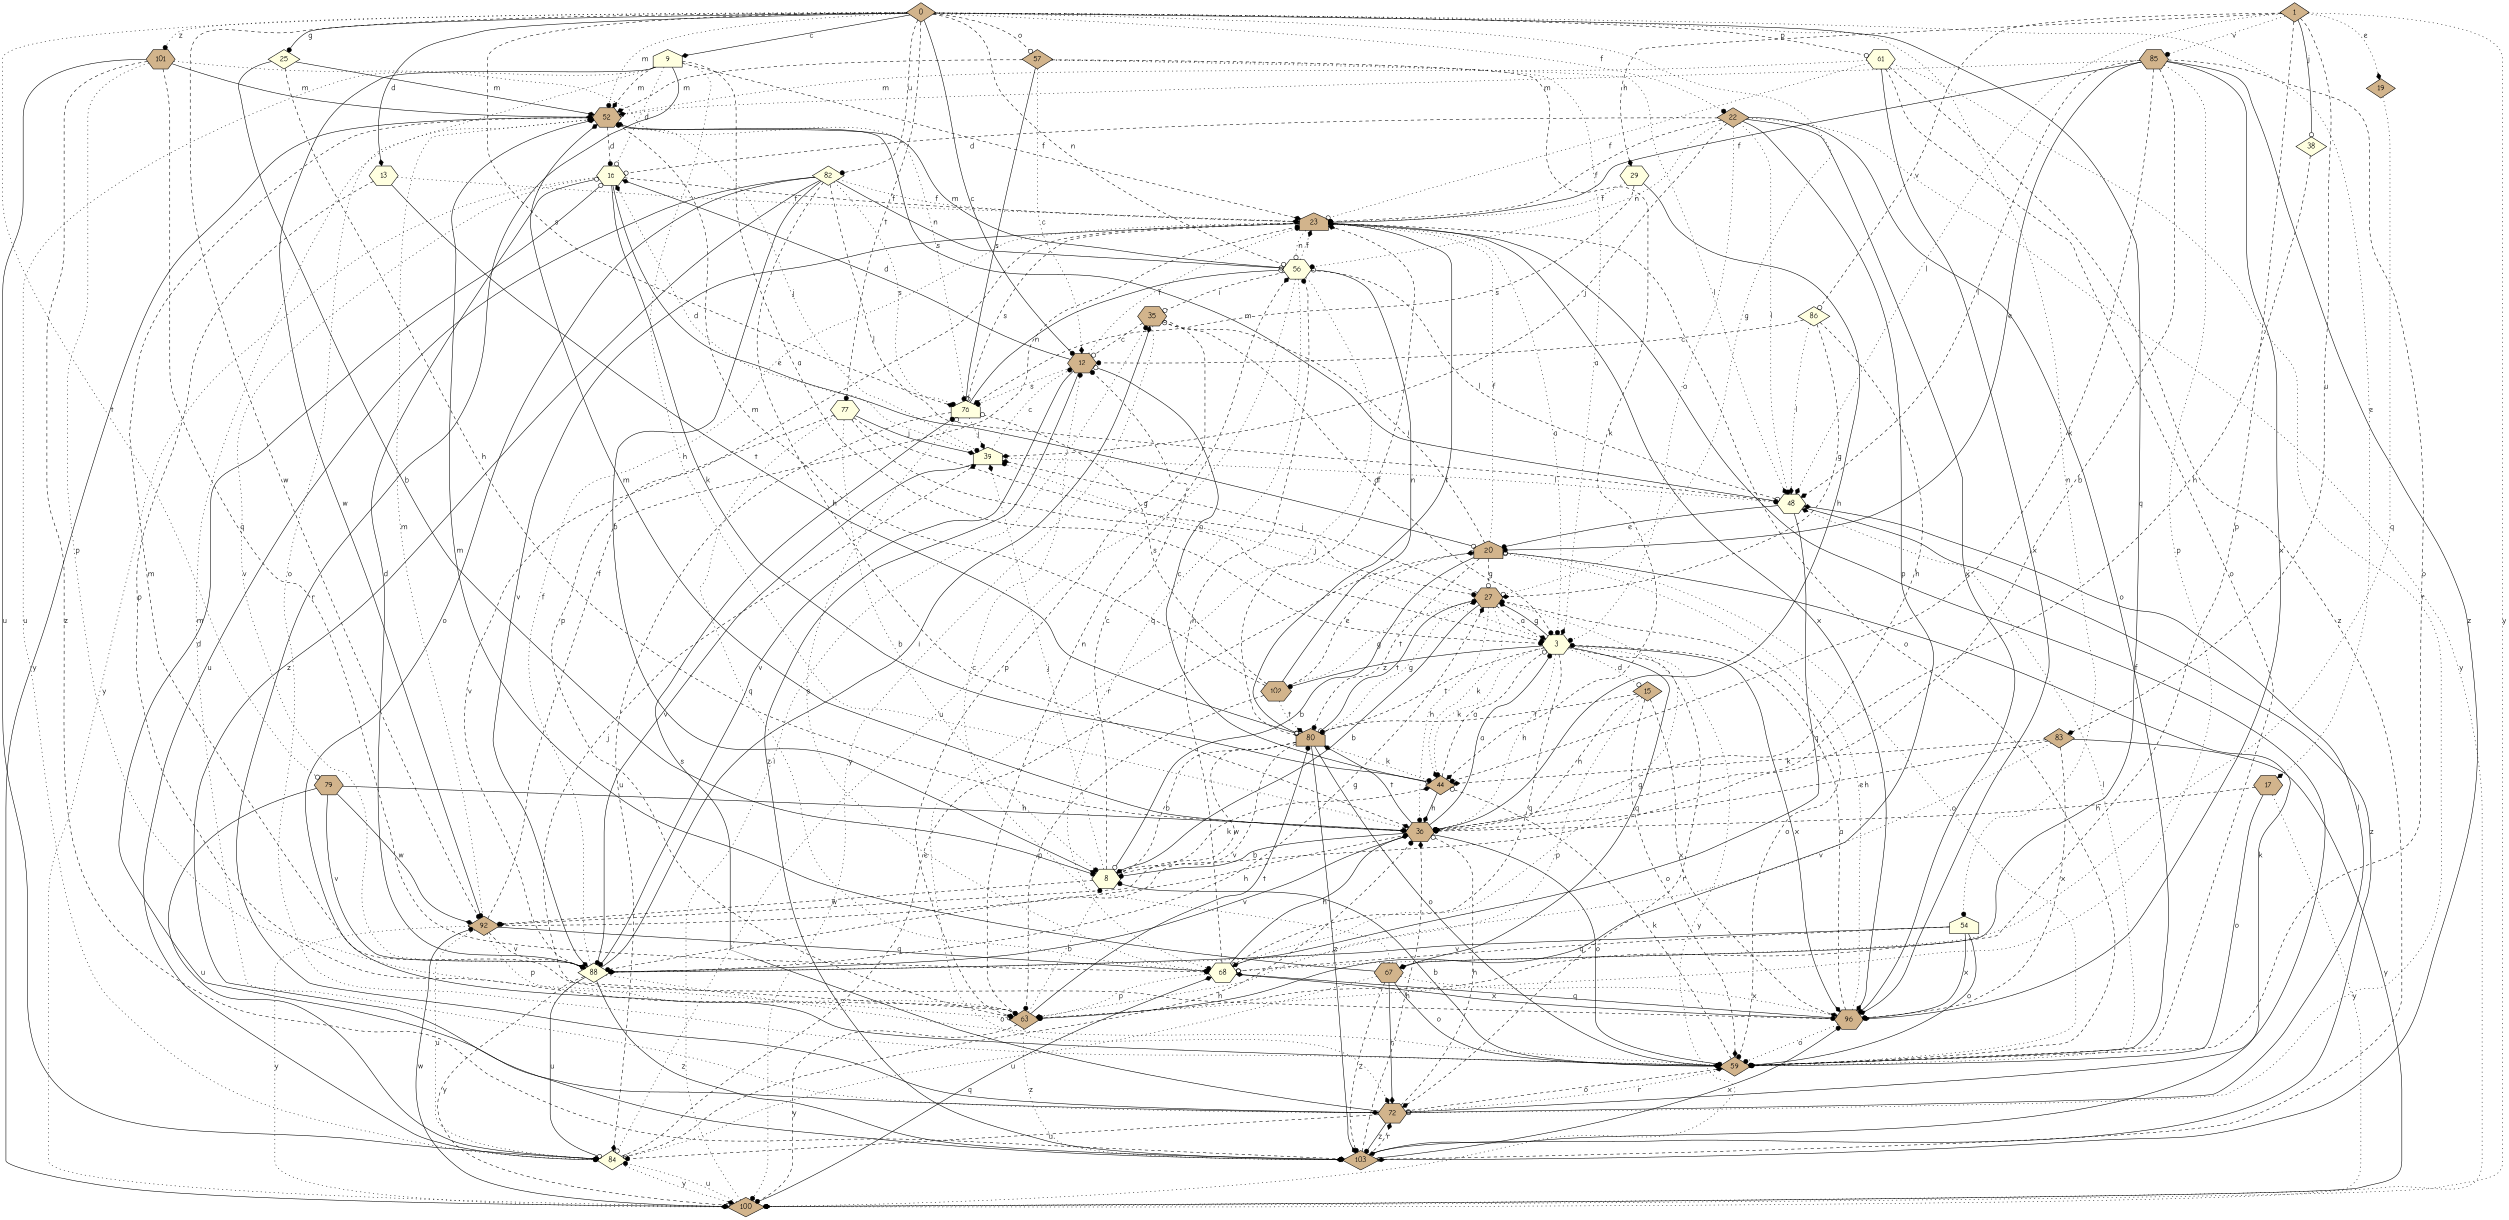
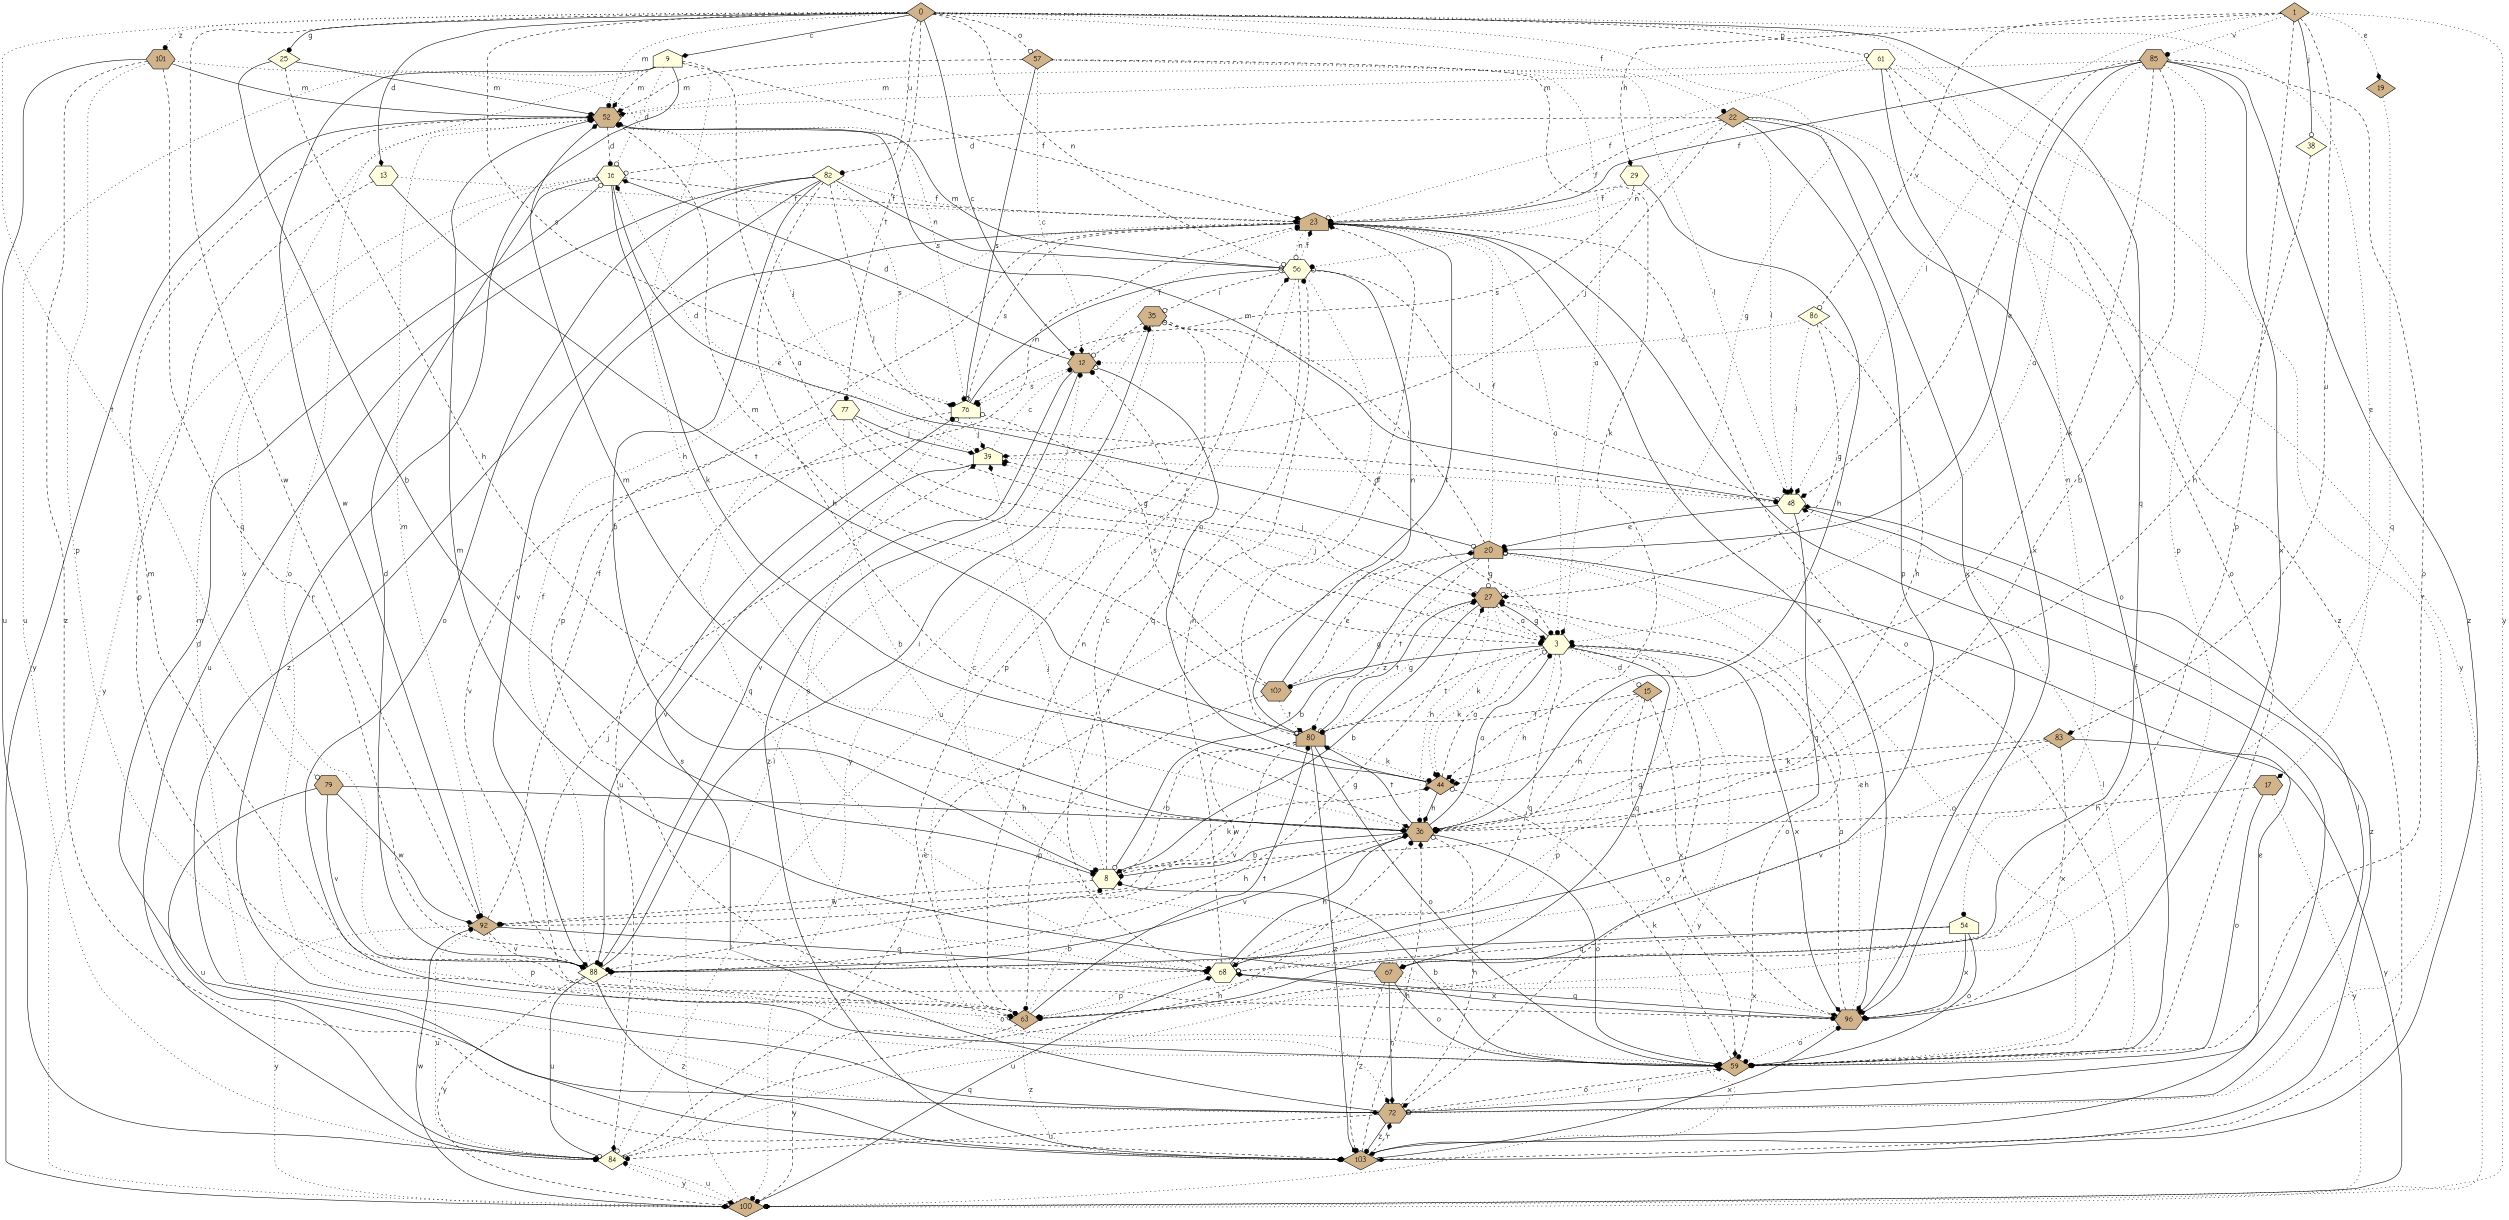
(1471, 354) -> (1471, 354)
(1684, 382) -> (1971, 465)
(1137, 639) -> (1137, 639)
(2260, 855) -> (2260, 855)
